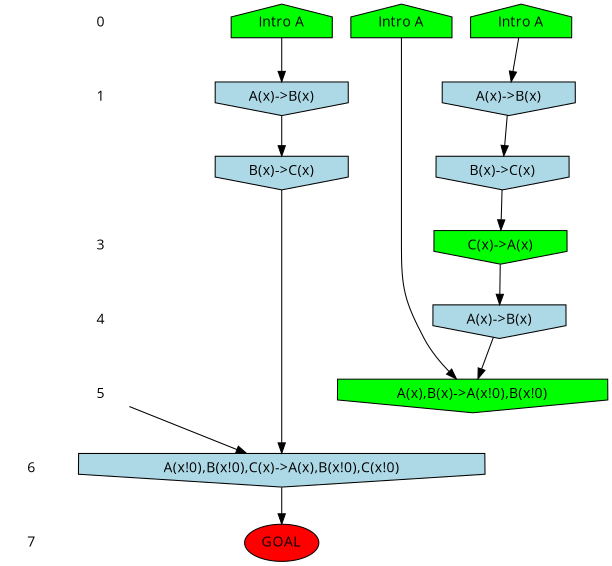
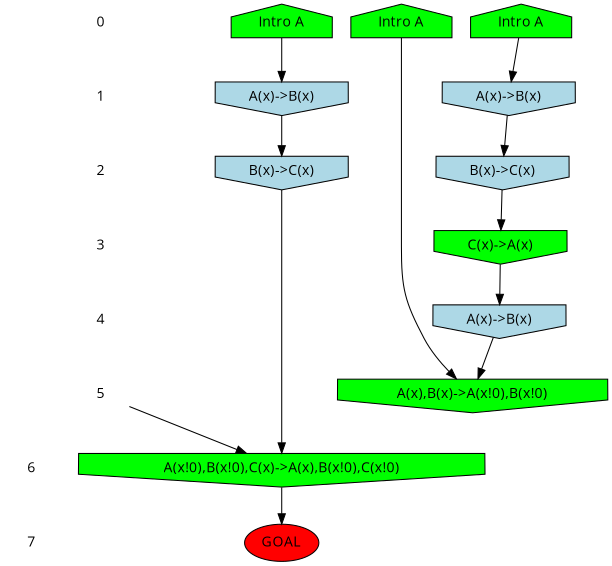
none -> (101, 171)
(282, 469) -> (282, 469)
